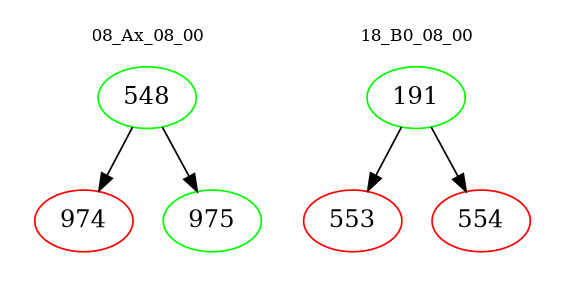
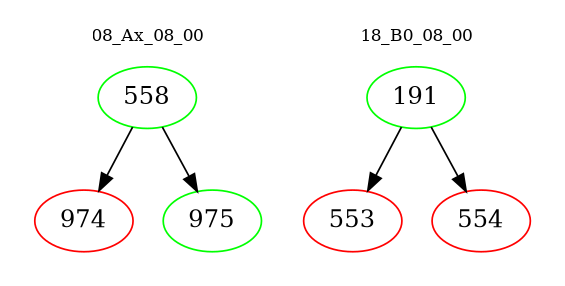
(147, 98) -> (147, 98)
